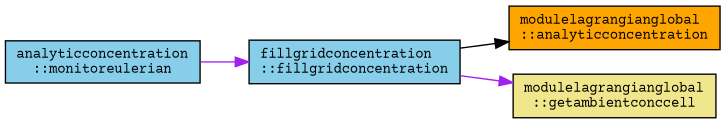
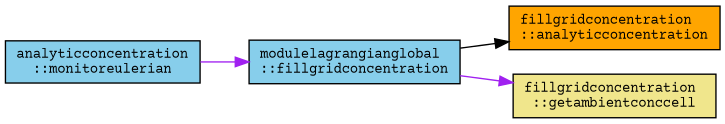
(615, 28) -> (615, 28)
(355, 62) -> (355, 62)
(615, 96) -> (615, 96)
